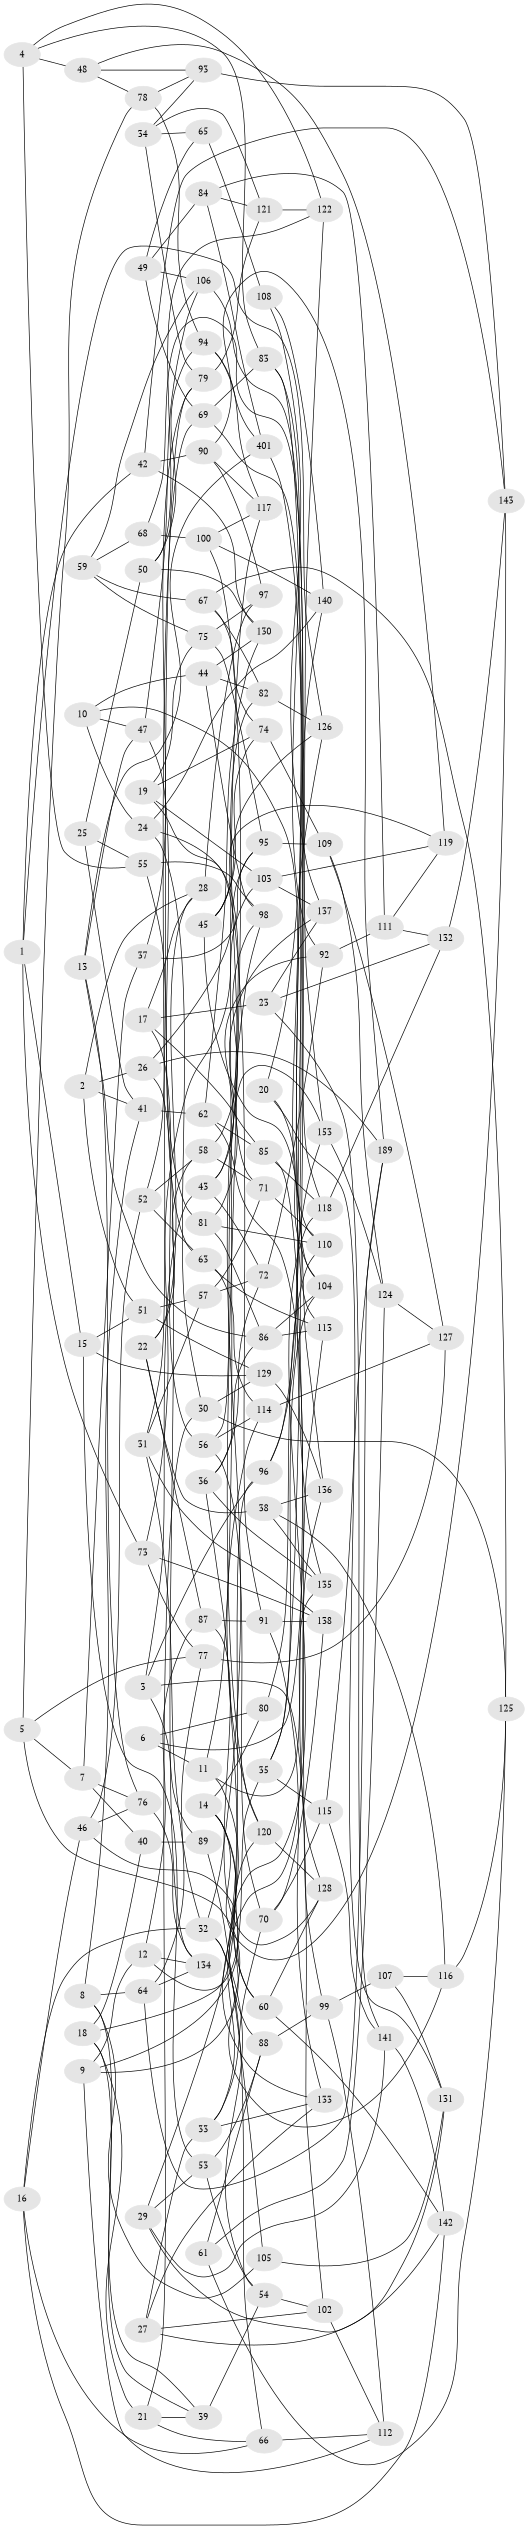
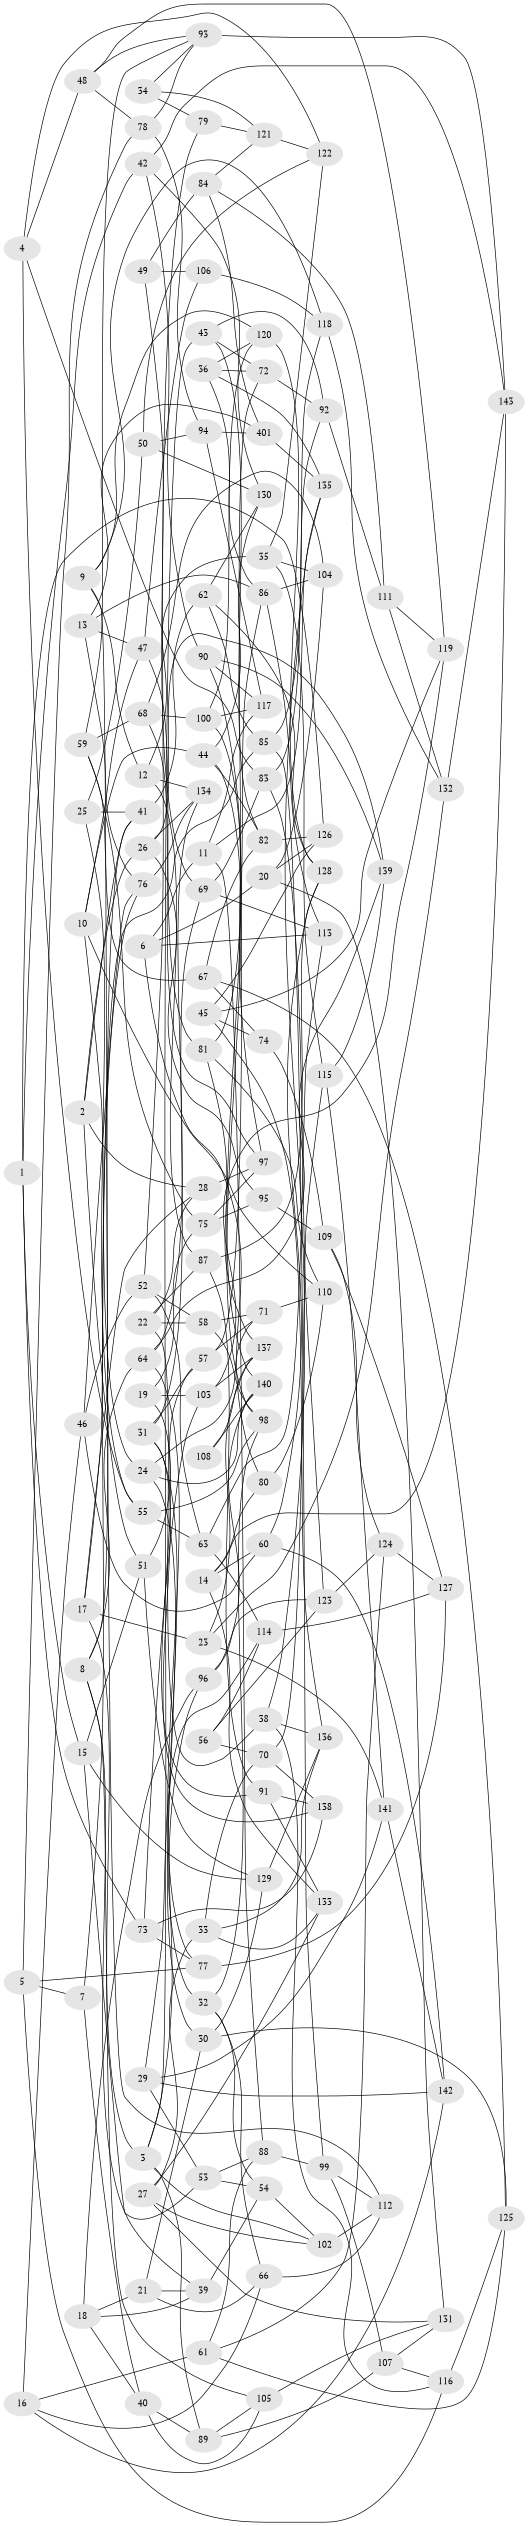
(204, 132) -> none
(134, 421) -> (102, 367)
(204, 761) -> none
none -> (207, 916)
none -> (168, 952)
(143, 956) -> none
(325, 1133) -> (325, 1601)
(385, 1151) -> (385, 872)
(170, 1234) -> (108, 1886)
(56, 1997) -> (113, 2378)
none -> (293, 2415)
none -> (206, 2464)
